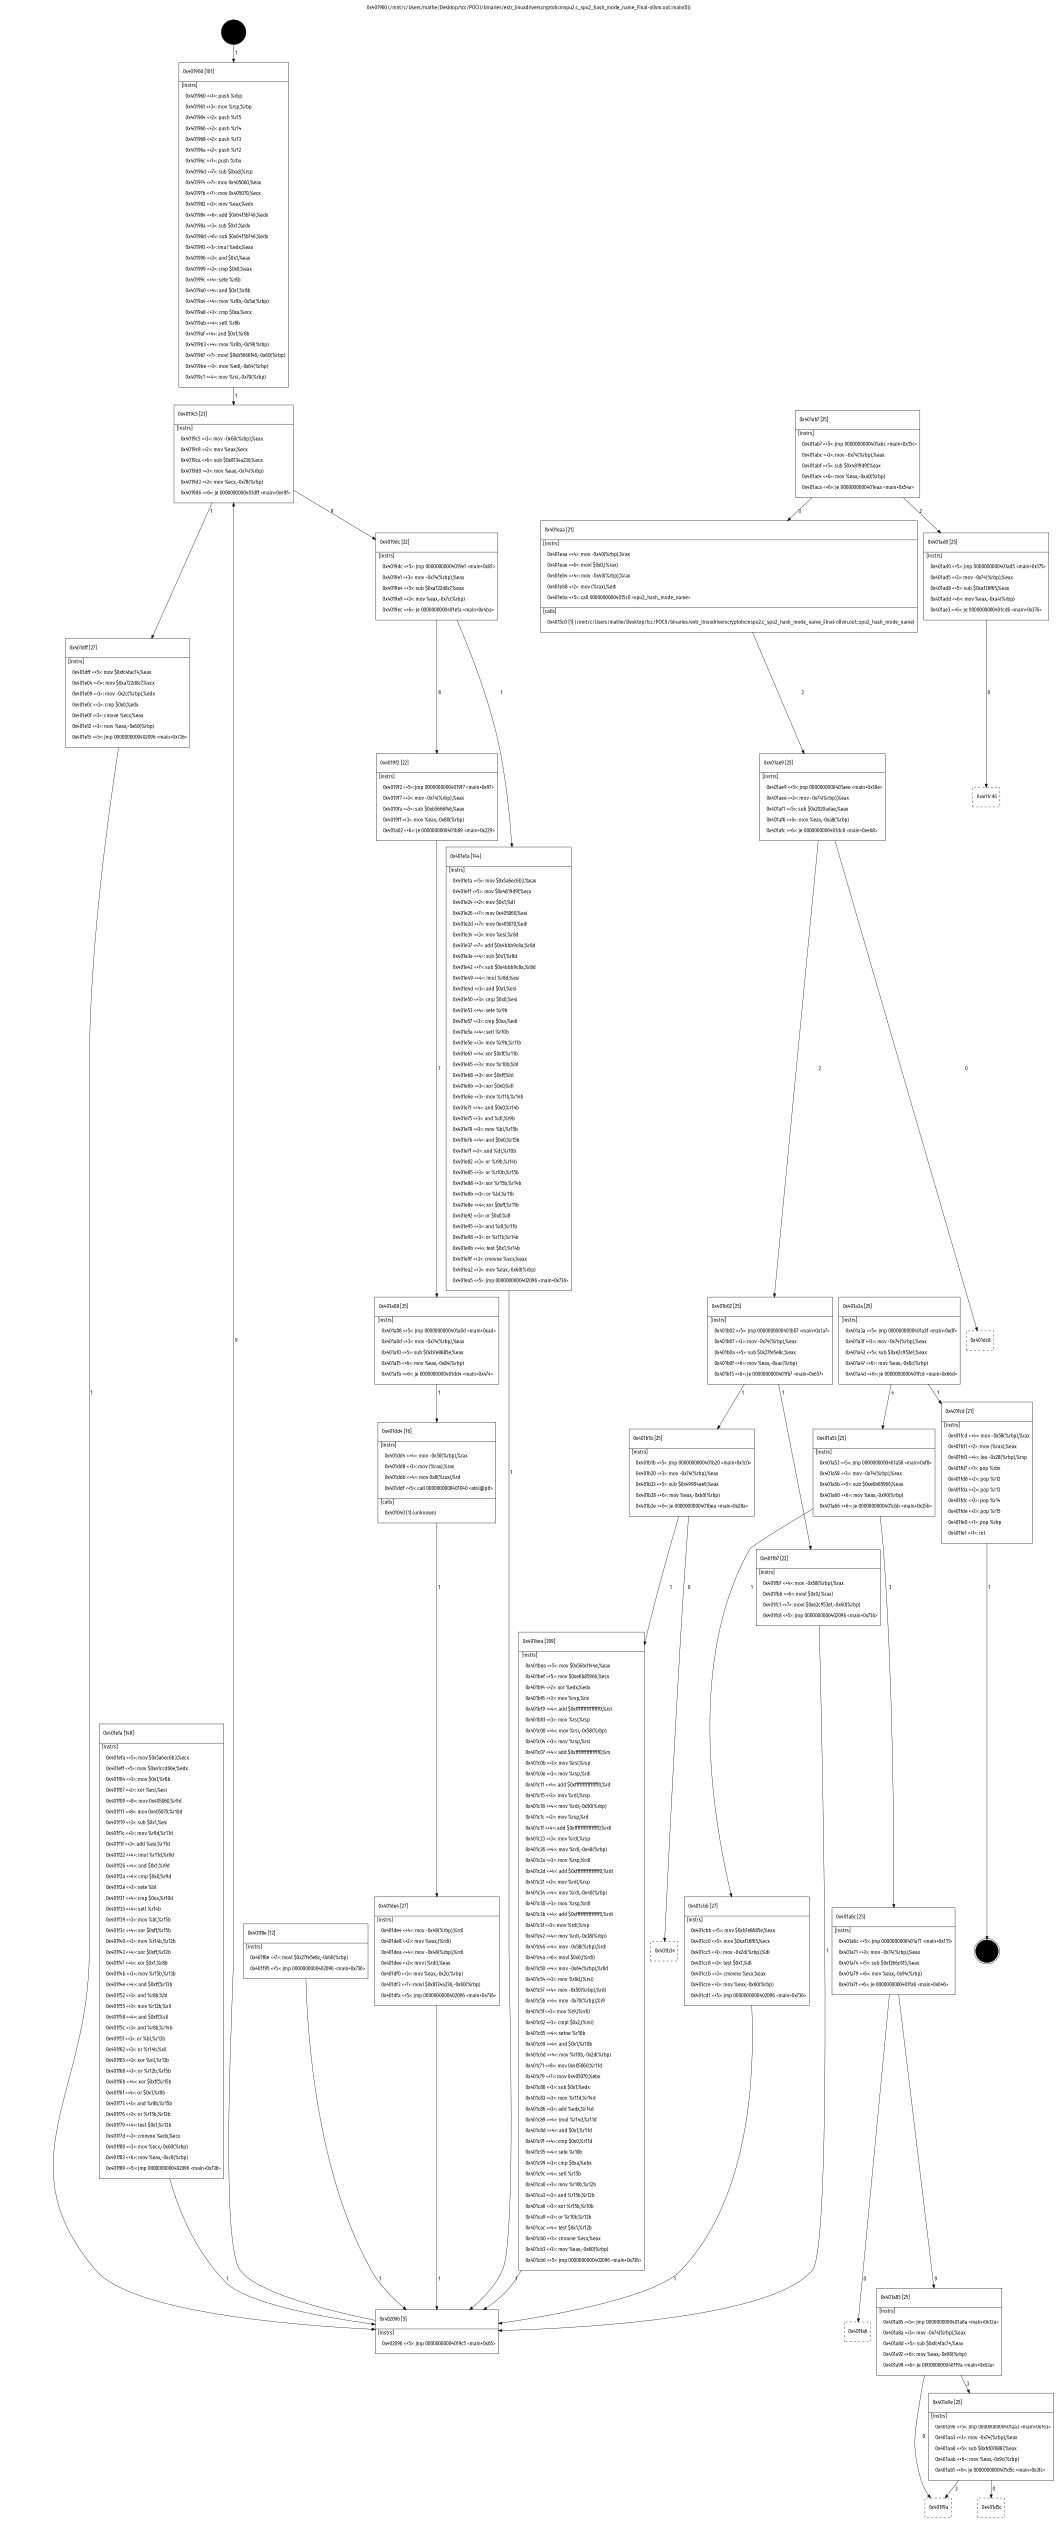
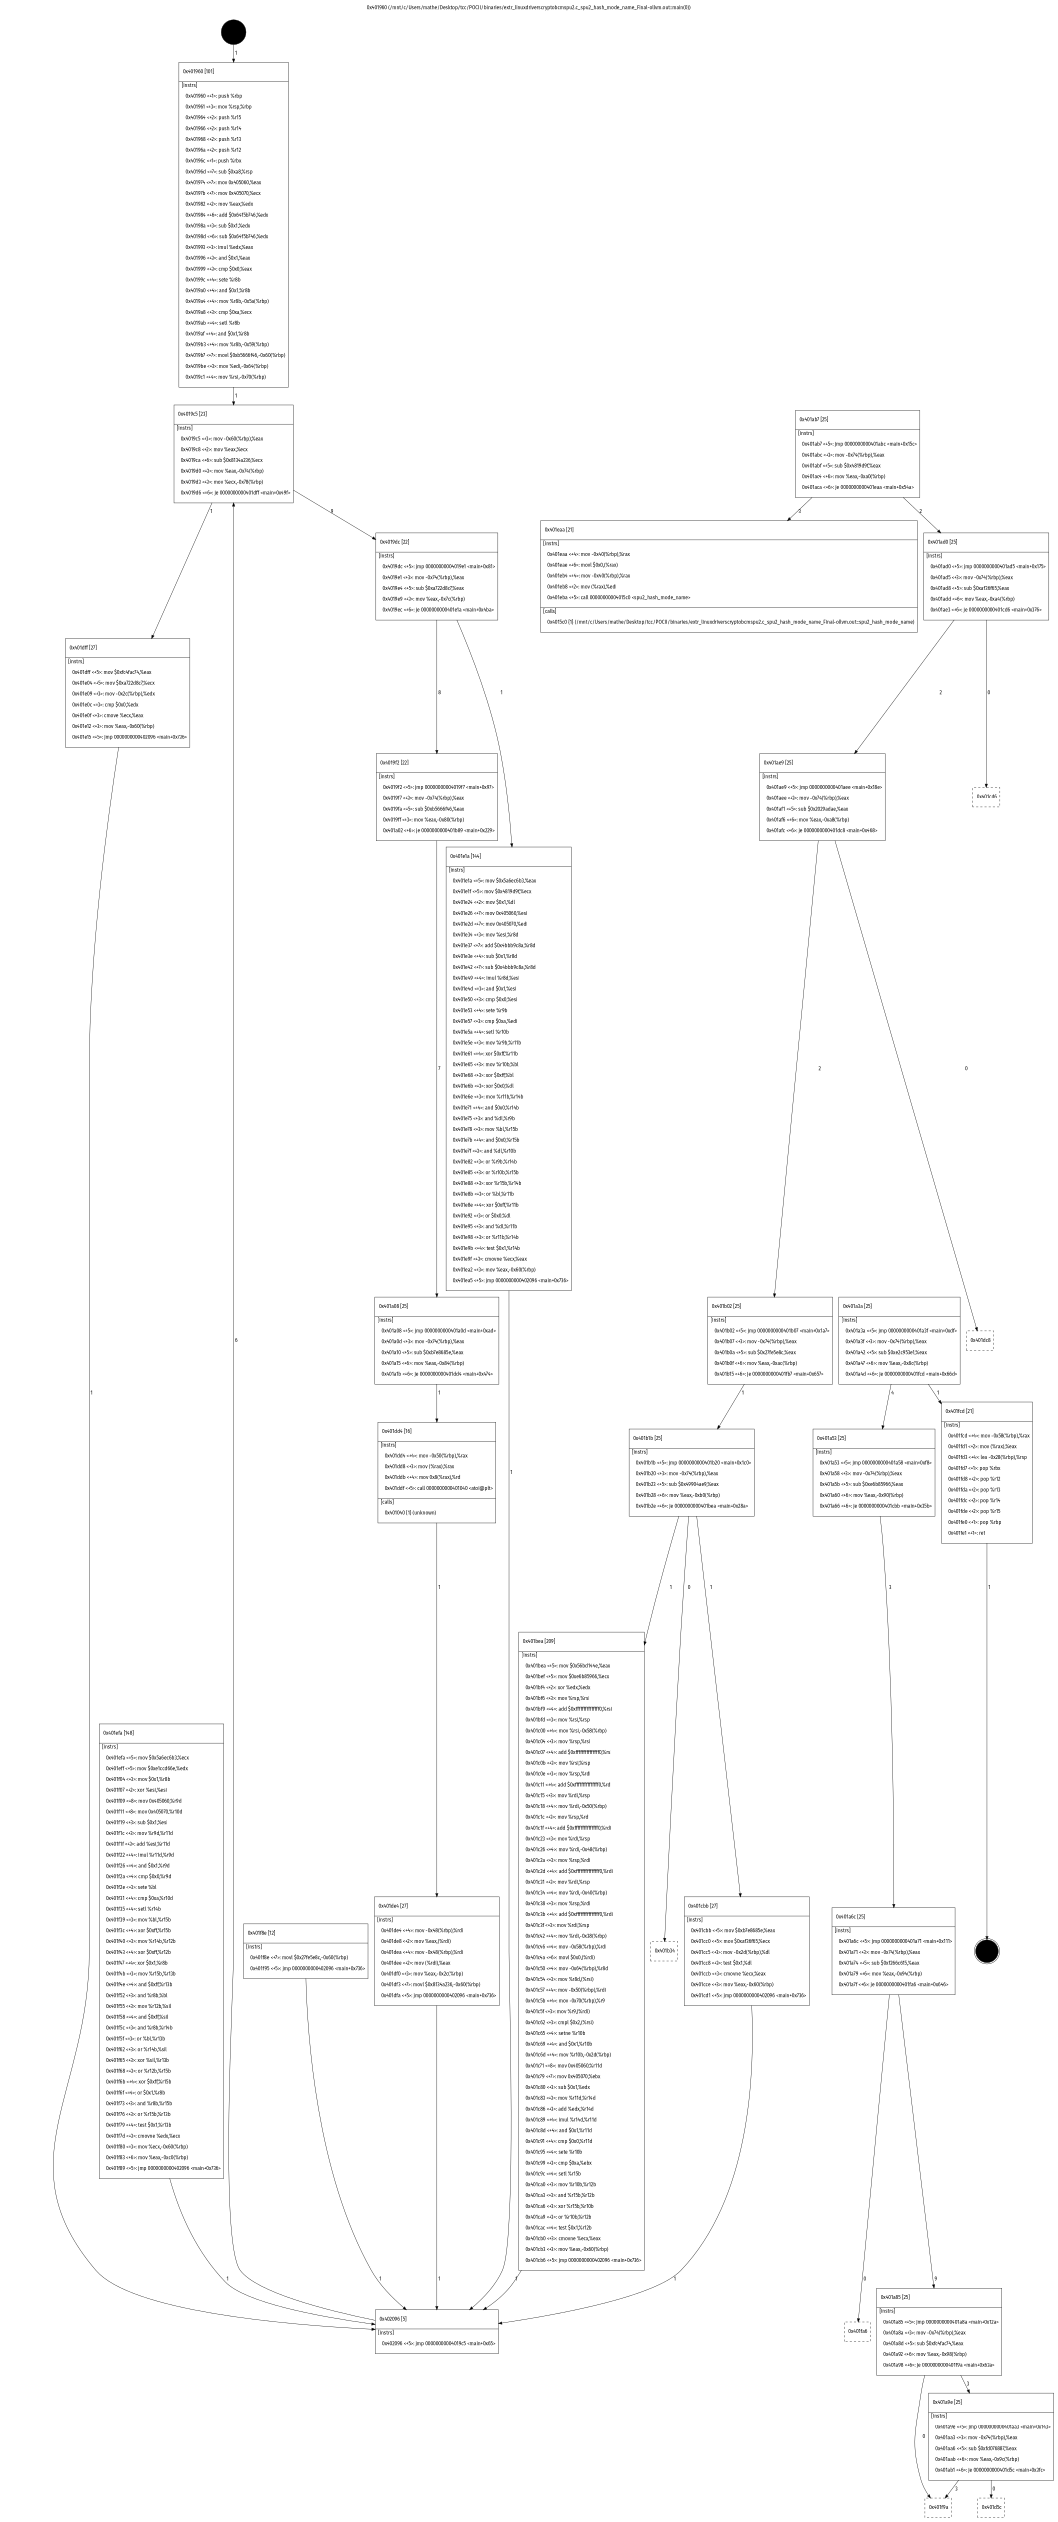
(778, 691) -> (905, 685)
(236, 1341) -> (236, 1341)
(818, 1588) -> none
(712, 1682) -> (718, 1705)
